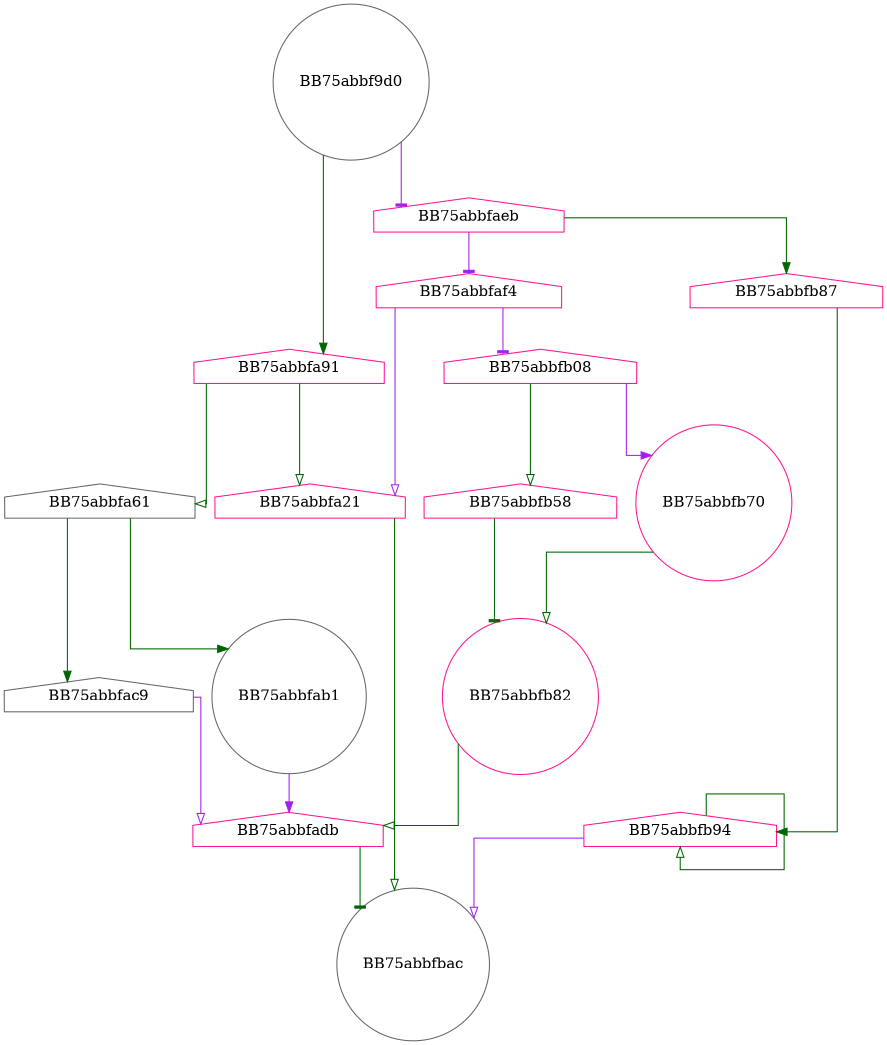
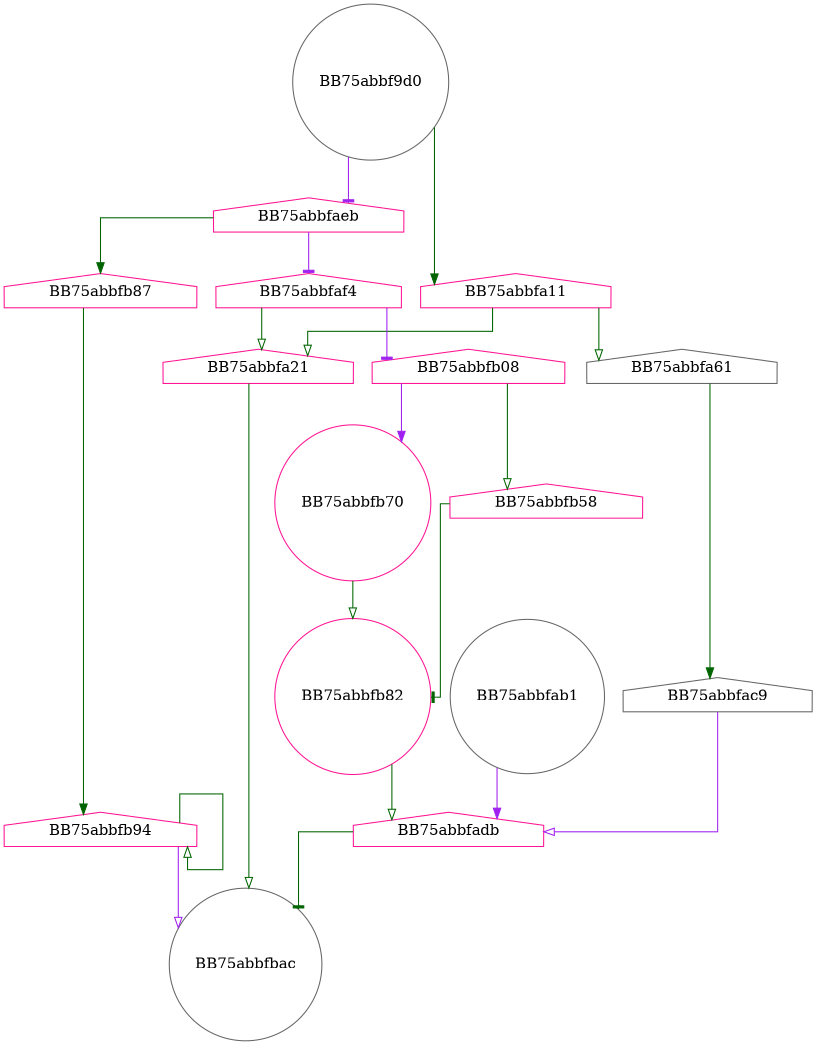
(289, 368) -> (516, 292)
(395, 396) -> (262, 323)
(130, 627) -> none
